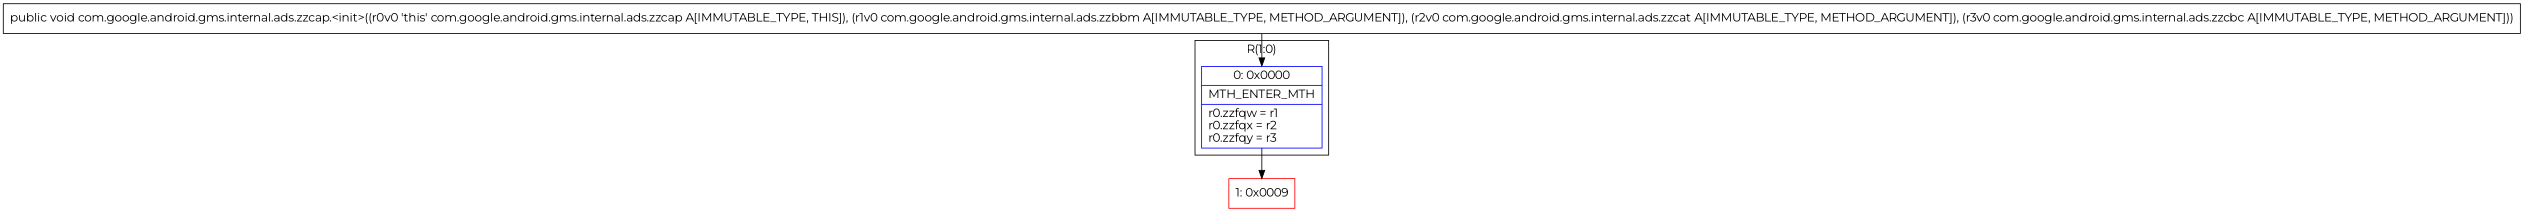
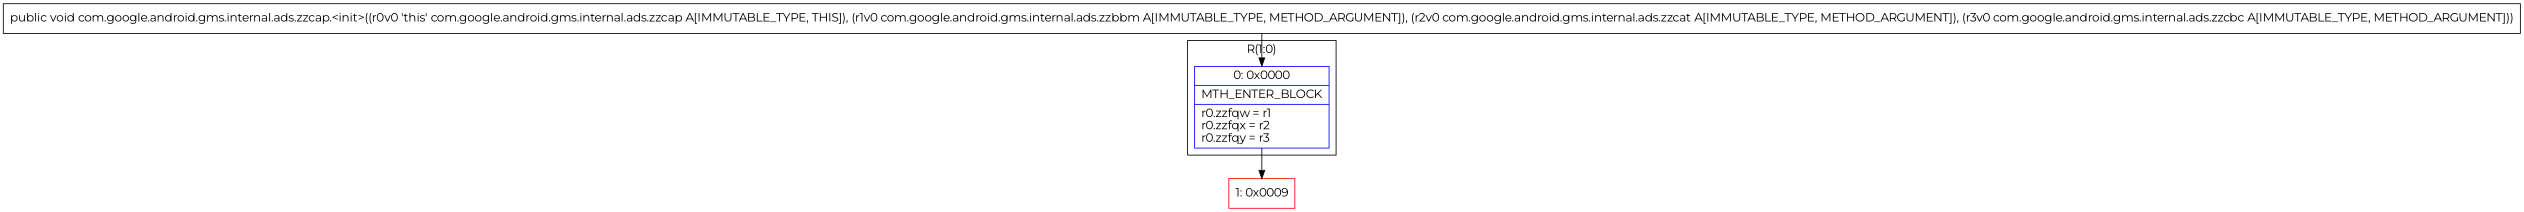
(1262, 94) -> (1262, 94)
